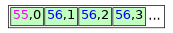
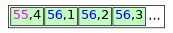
(35, 15) -> (35, 15)
